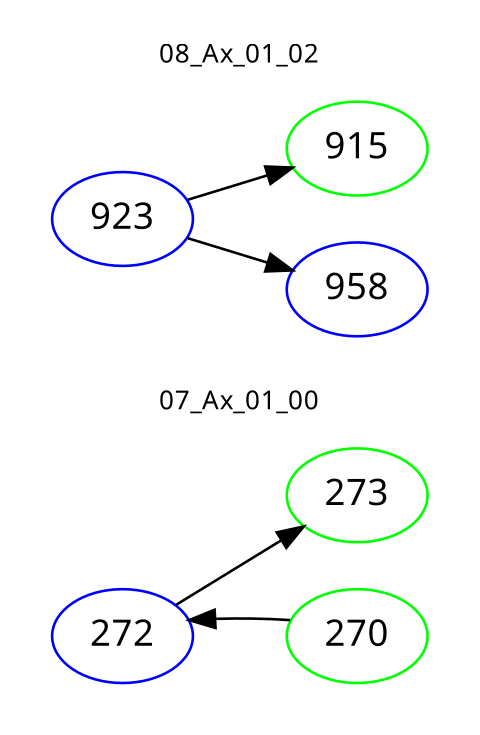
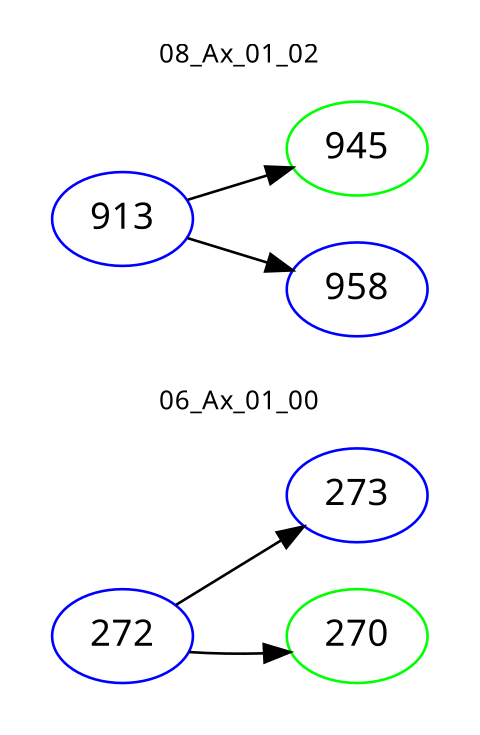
(357, 149) -> (357, 149)
(123, 219) -> (123, 219)
(240, 403) -> (240, 403)
(357, 495) -> (357, 495)
(253, 619) -> (226, 654)
